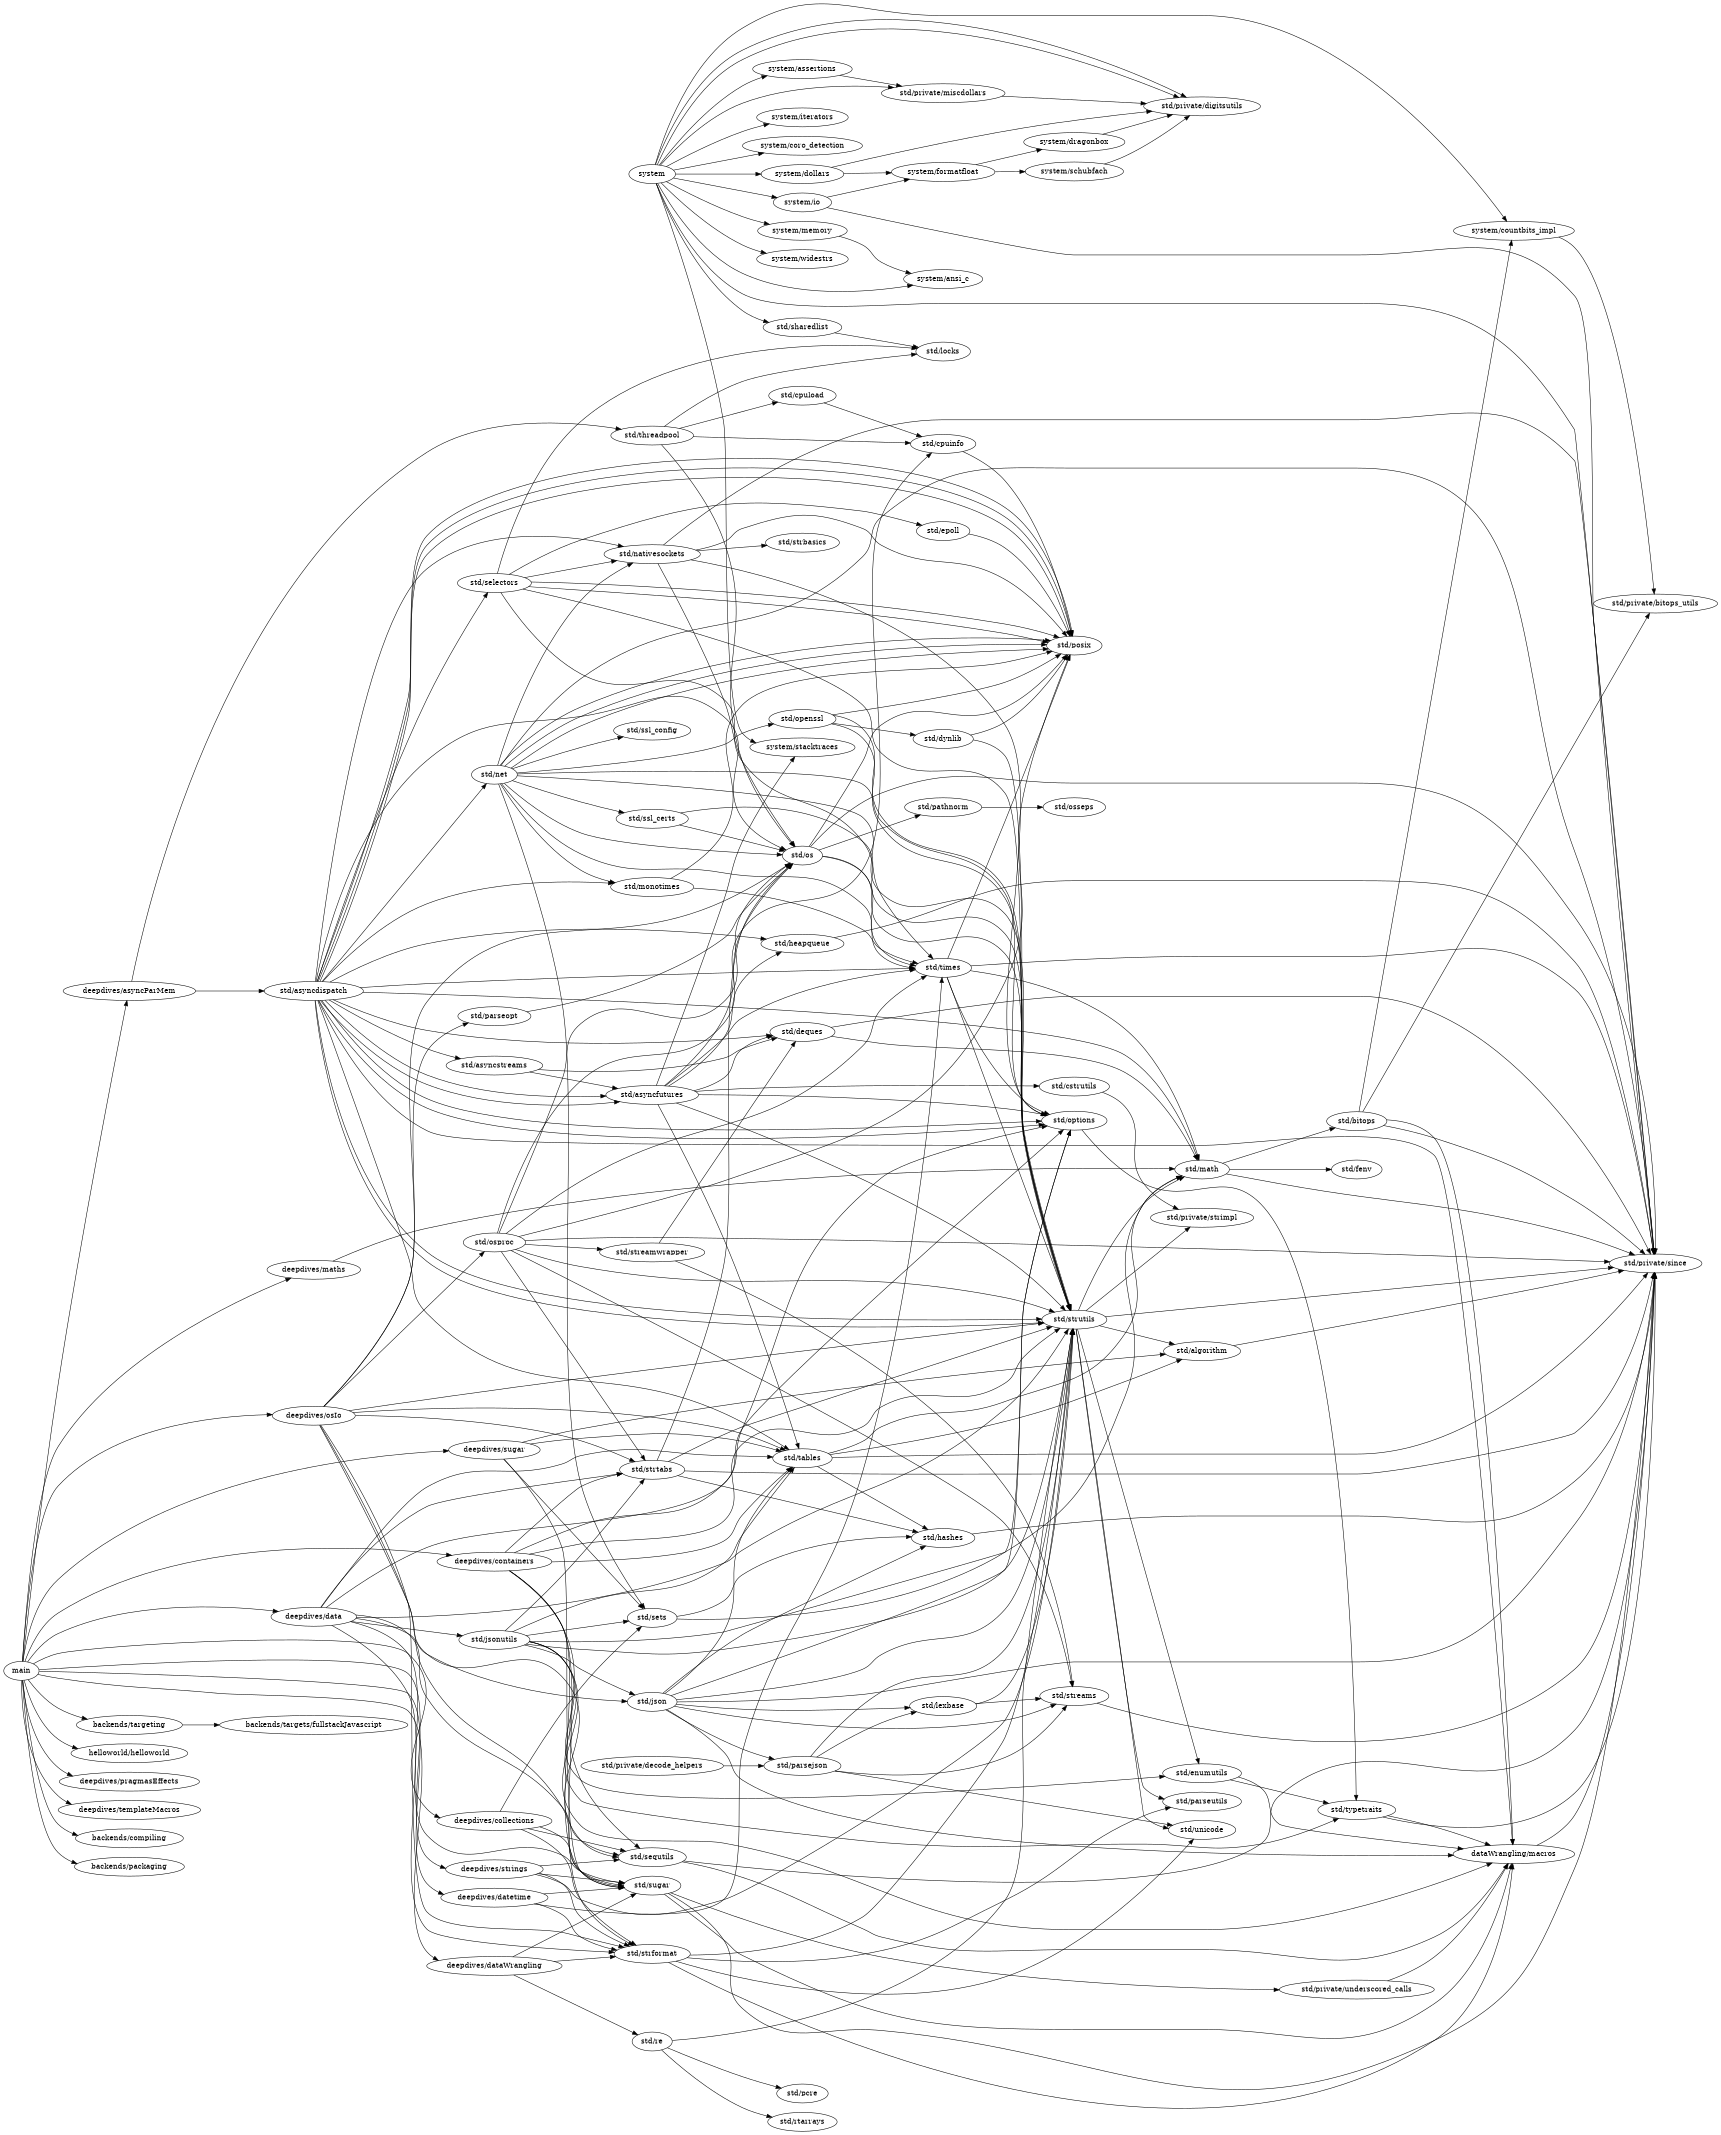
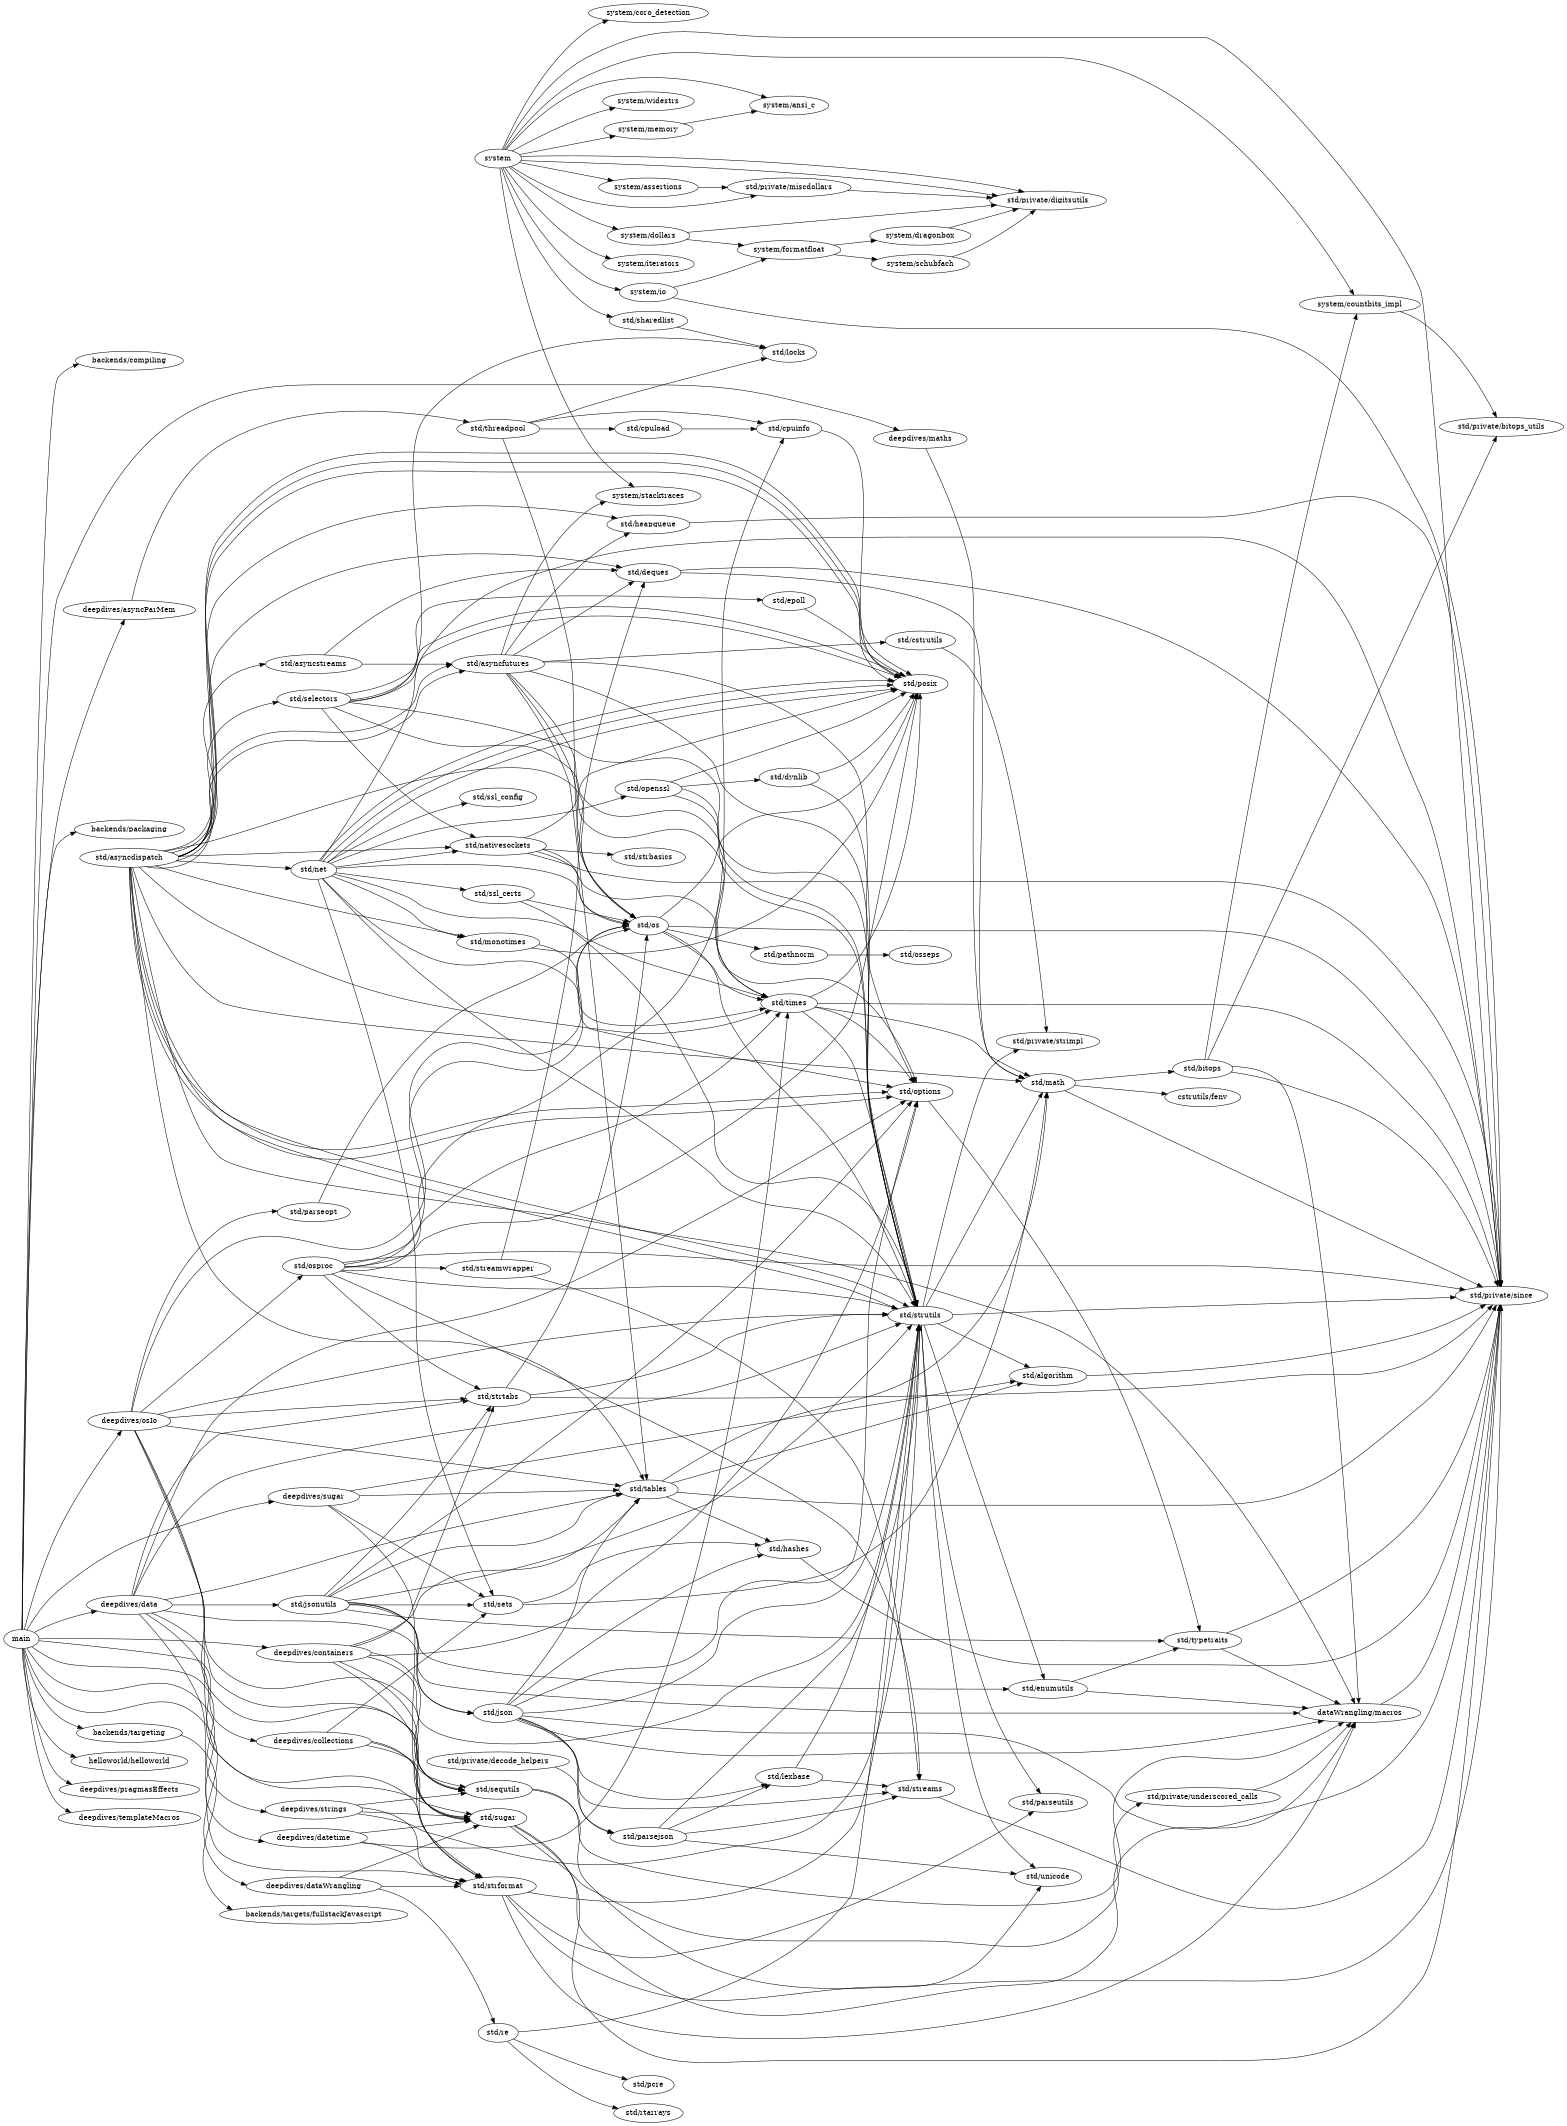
(227, 991) -> none
(1357, 1169) -> (1203, 1097)
(795, 1503) -> none
